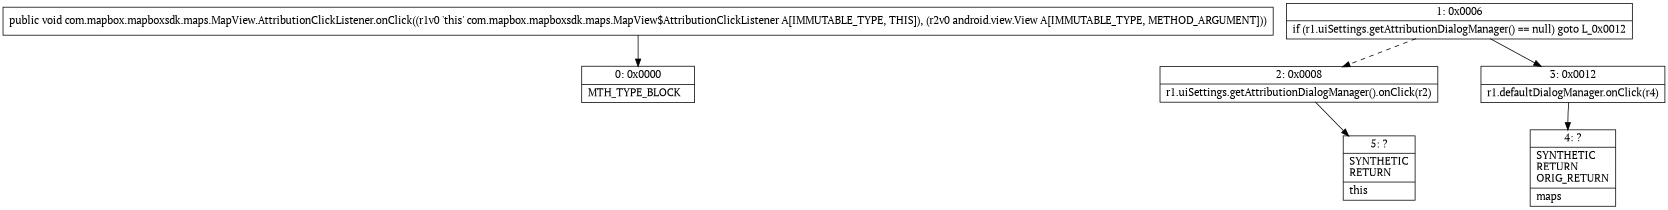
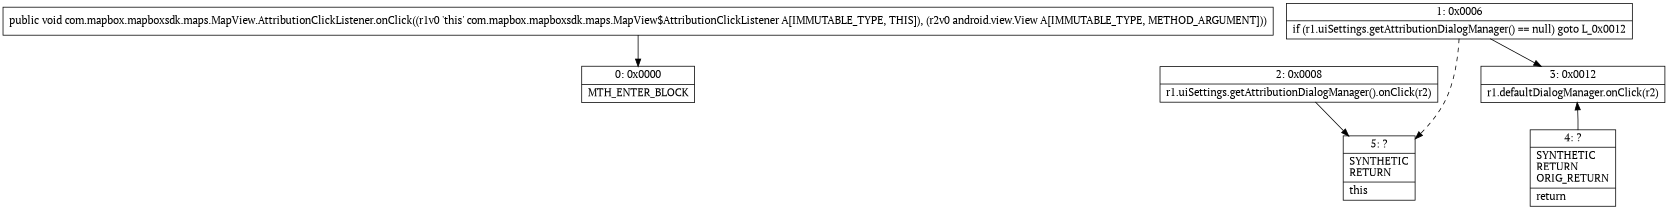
(1383, 51) -> (1450, 90)
(634, 93) -> (638, 93)
(1573, 93) -> (1573, 93)
(1568, 112) -> (1578, 120)
(1549, 197) -> (1551, 197)
